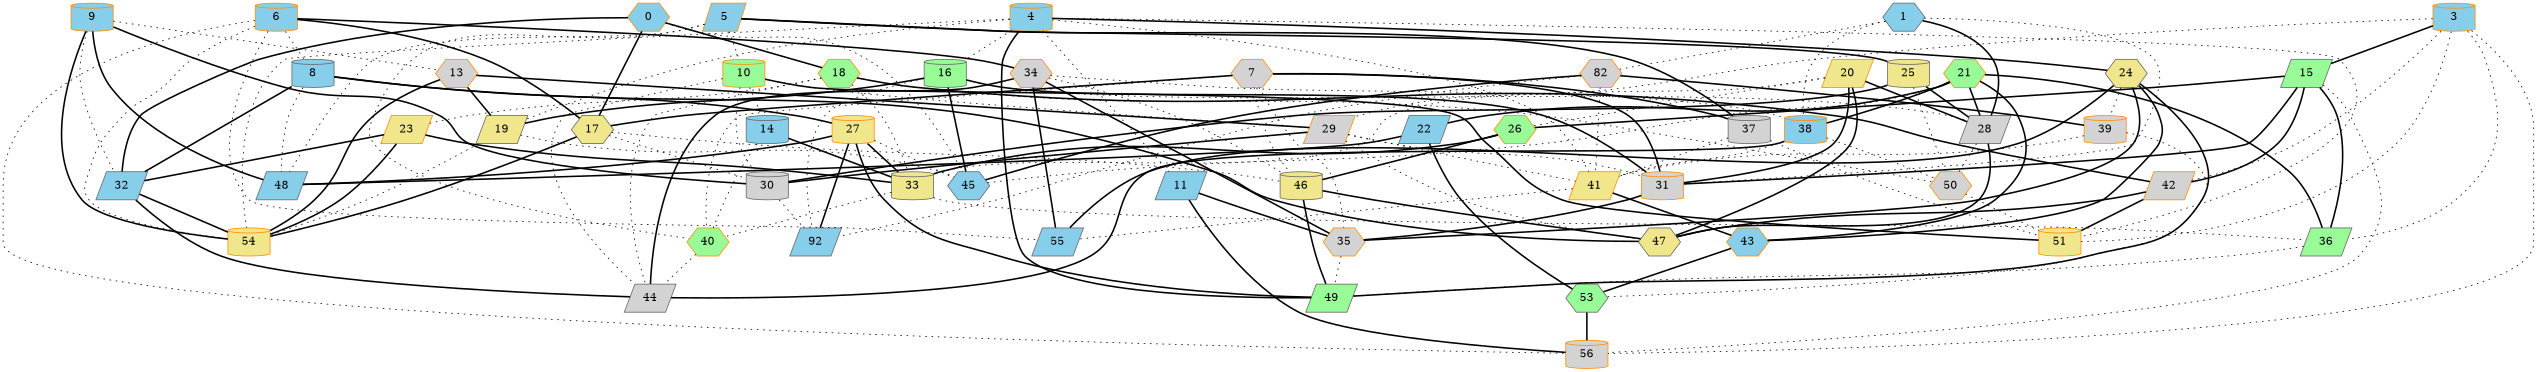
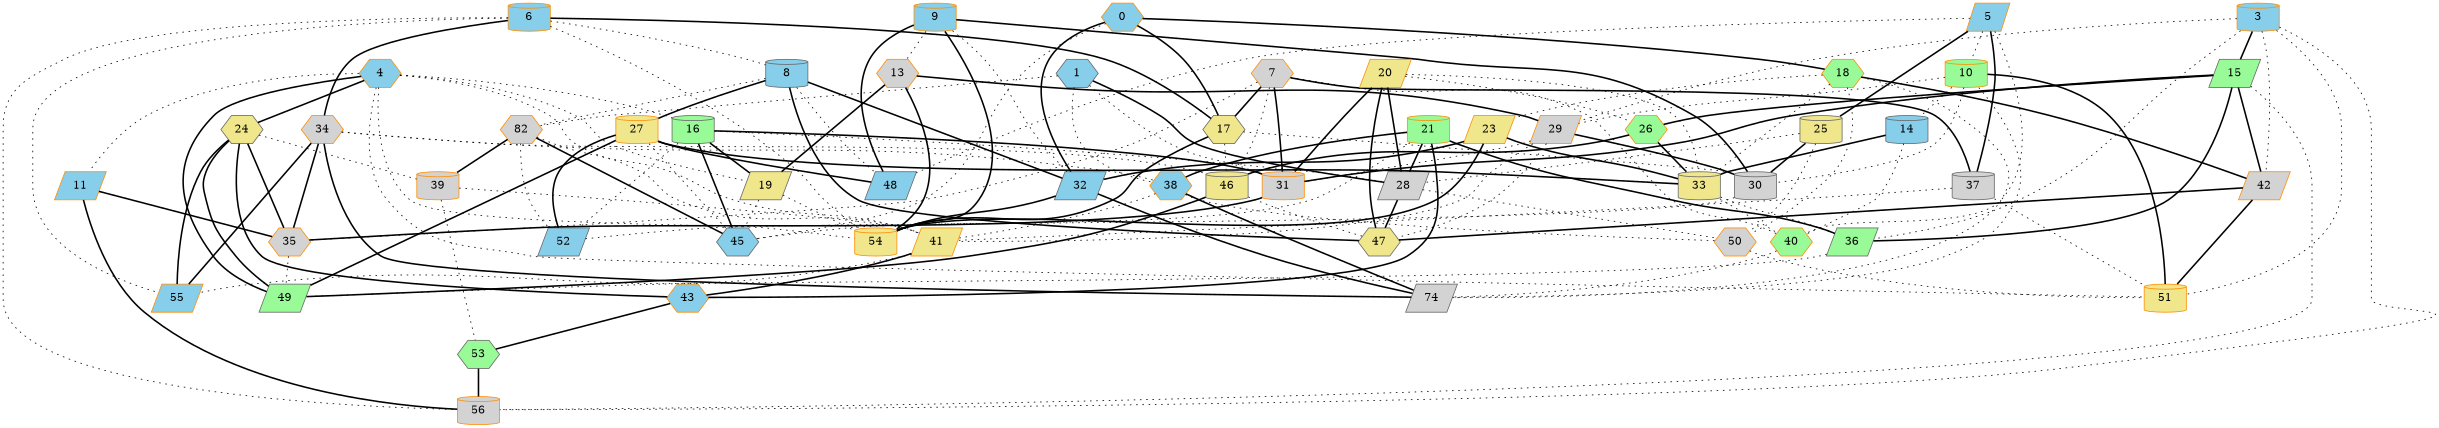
(1031, 17) -> (380, 73)
(1965, 73) -> (1428, 130)
(1939, 96) -> (1641, 155)
none -> (652, 102)
(1425, 130) -> none
(1805, 130) -> (1171, 186)
(1181, 186) -> (80, 186)
(1489, 218) -> (1305, 218)
(816, 242) -> (564, 242)
(1058, 242) -> (177, 298)
(650, 298) -> (1432, 298)
